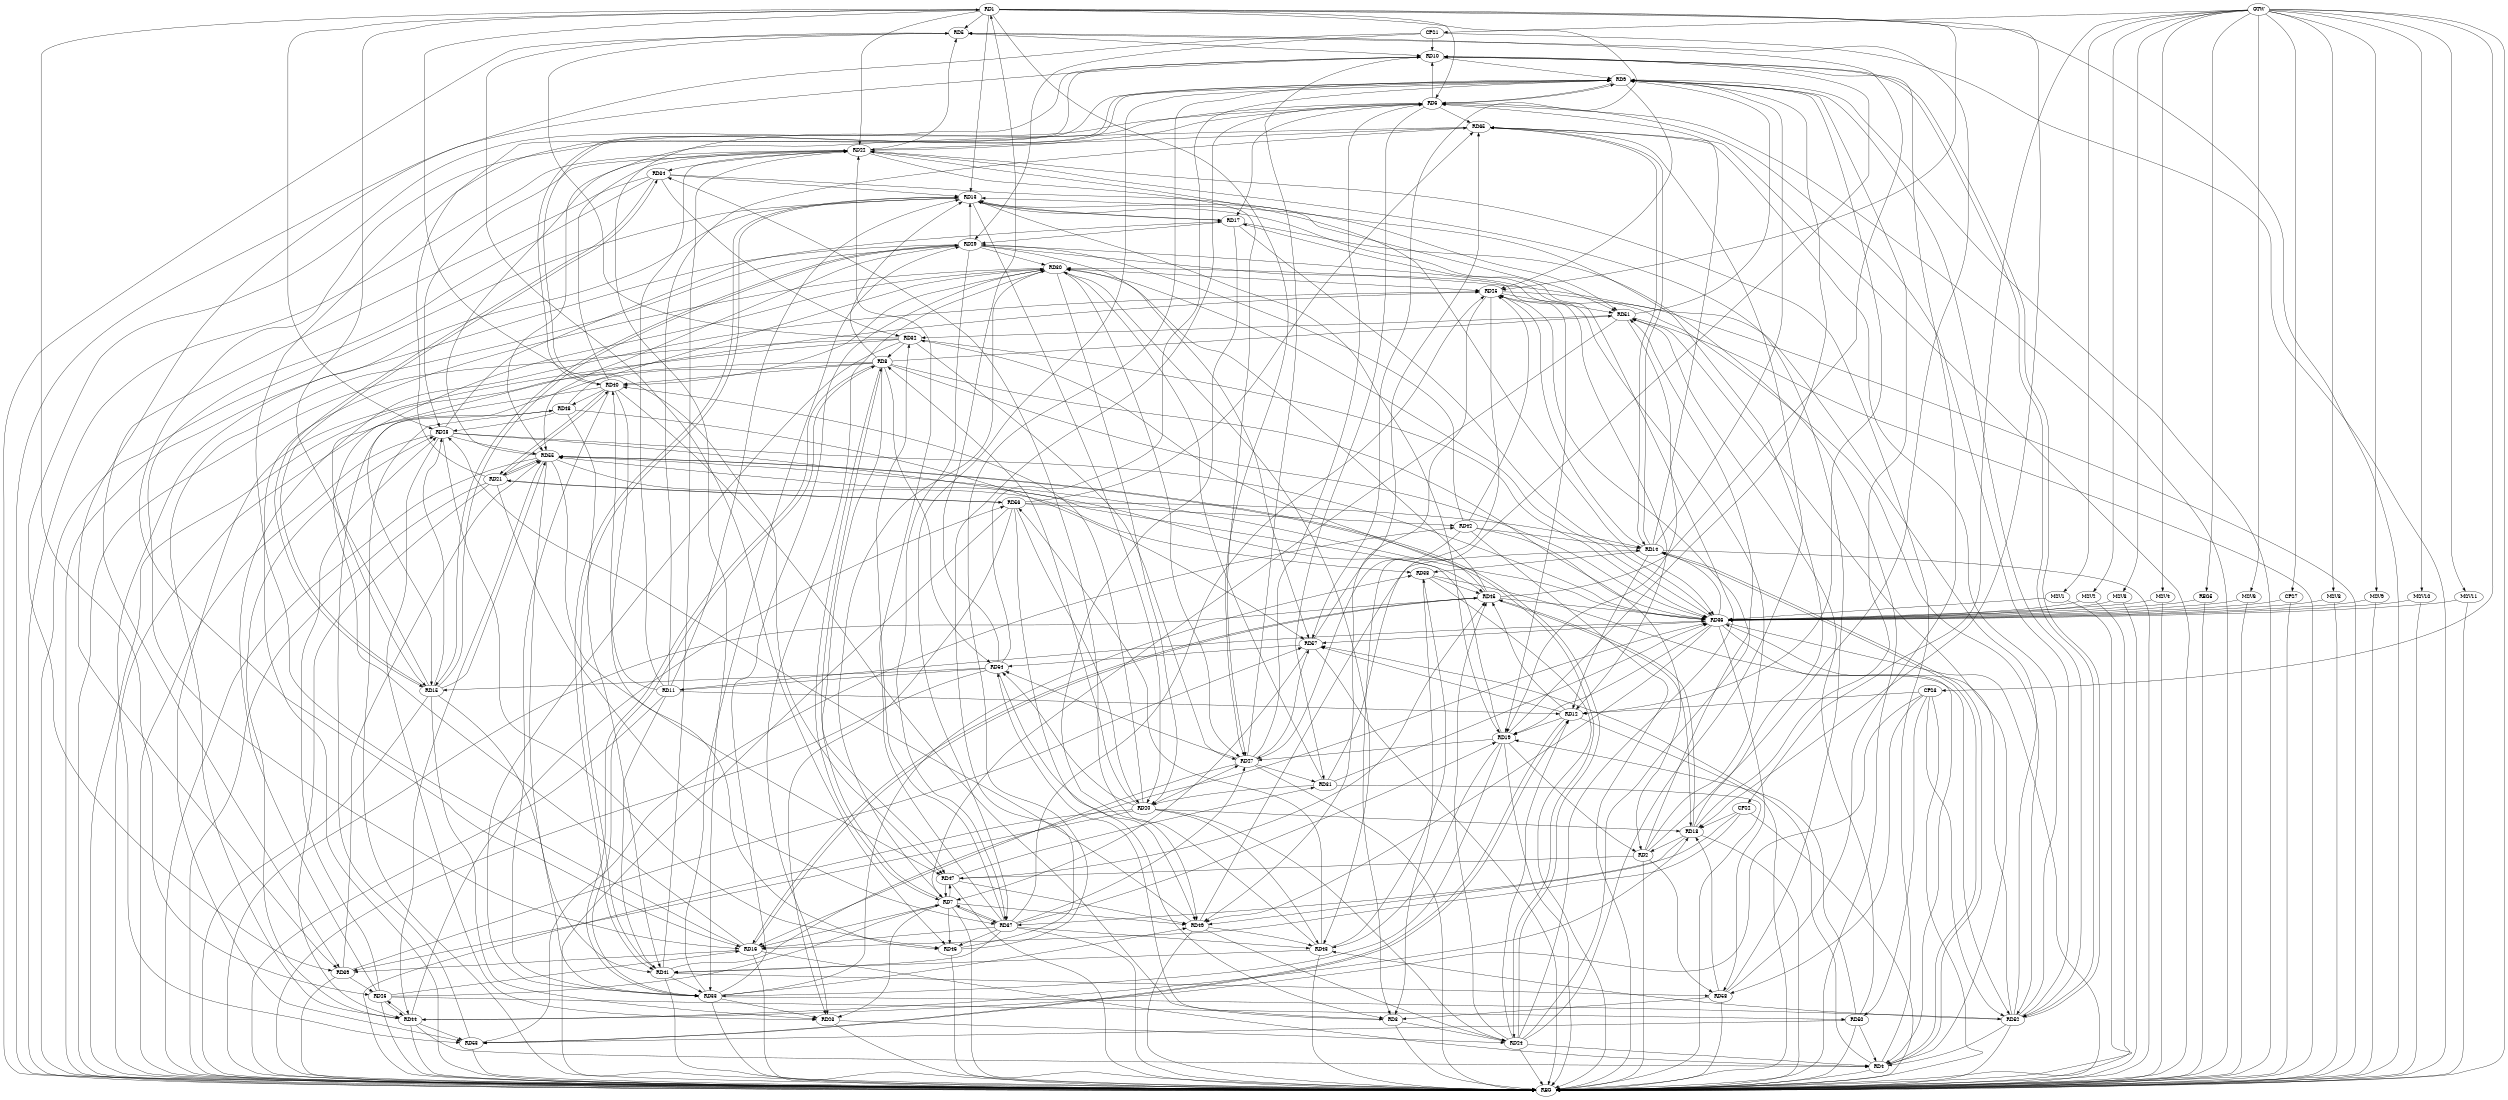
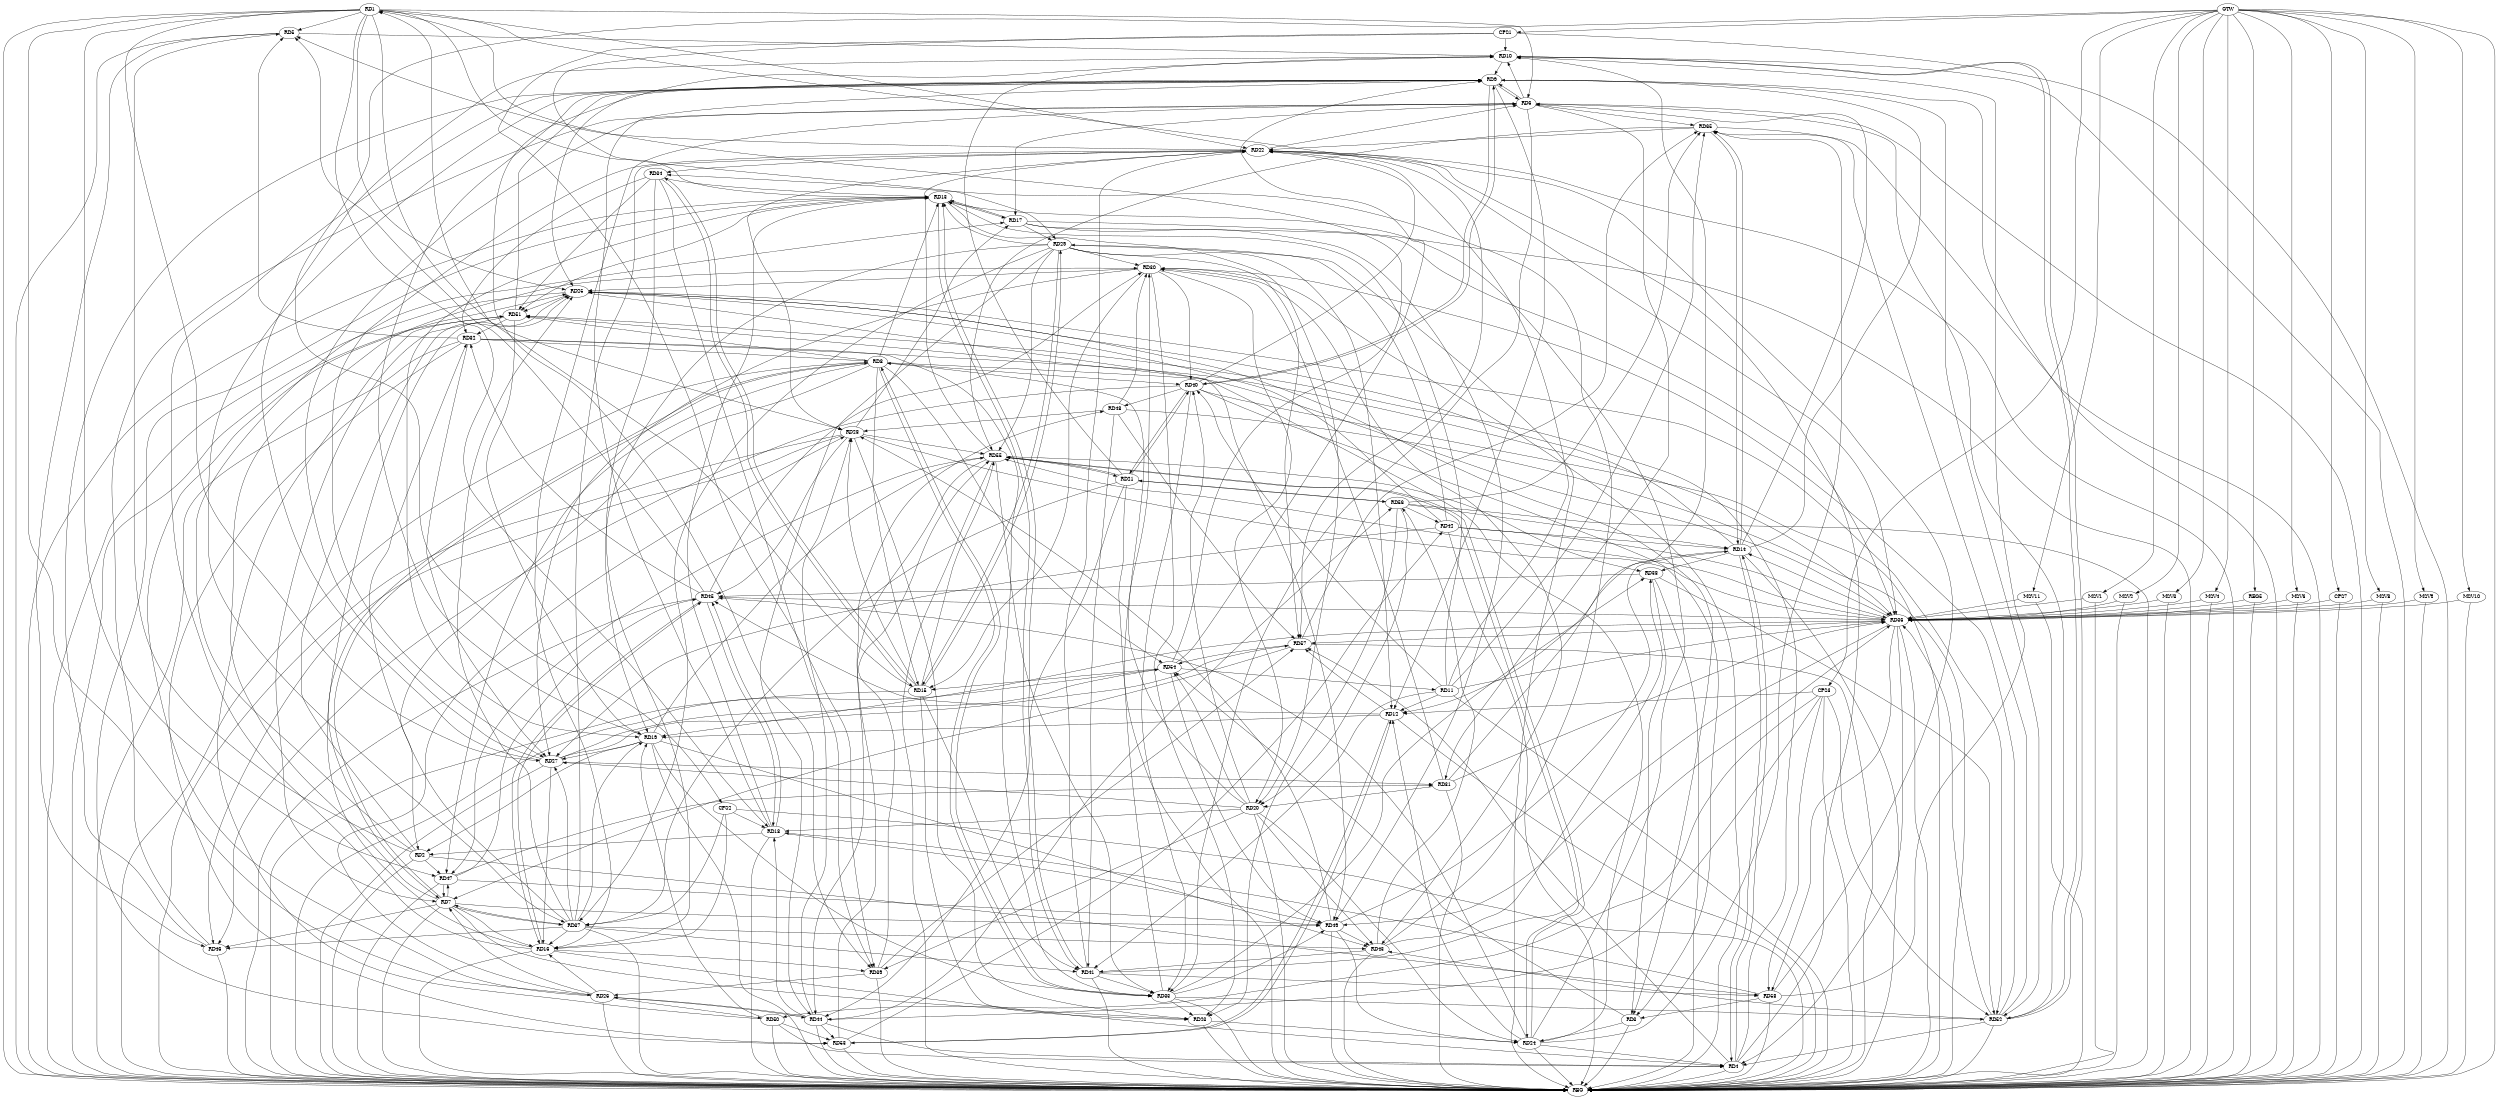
(1406, 412) -> none
(748, 606) -> none
(1119, 821) -> none
